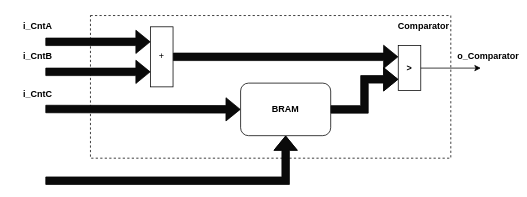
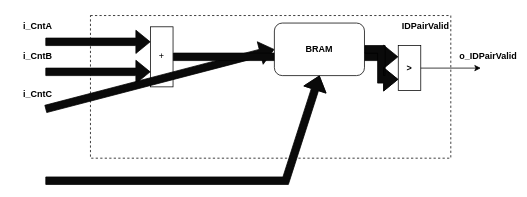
(424, 26) -> (425, 26)
(488, 57) -> (488, 57)
(285, 109) -> (319, 49)
